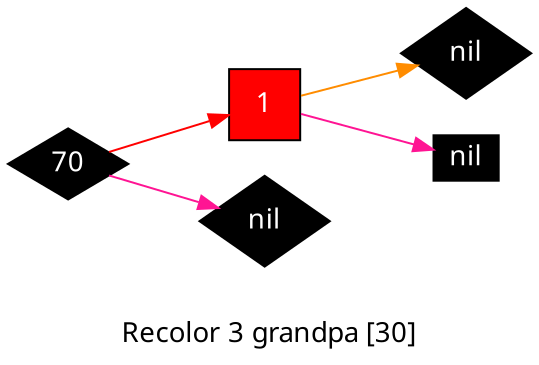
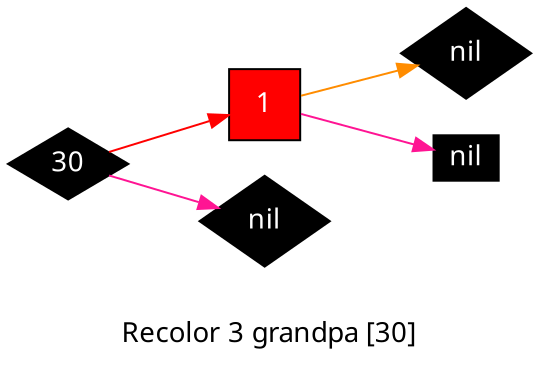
(68, 164) -> (68, 164)
